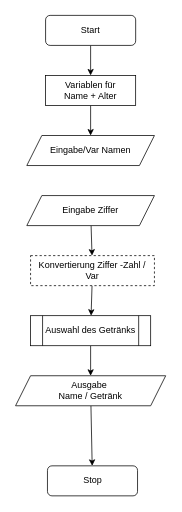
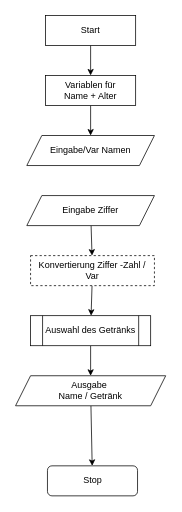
(90, 30) -> (90, 30)
